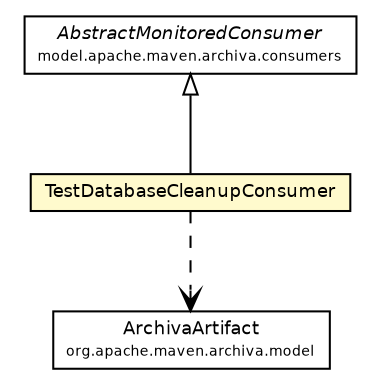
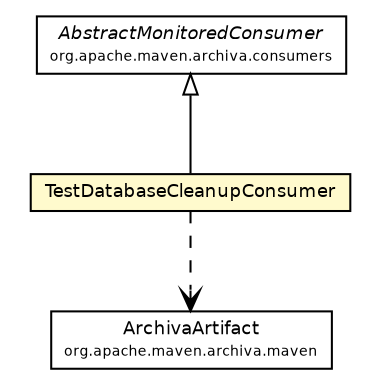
(191, 56) -> (192, 56)
(192, 351) -> (192, 351)
